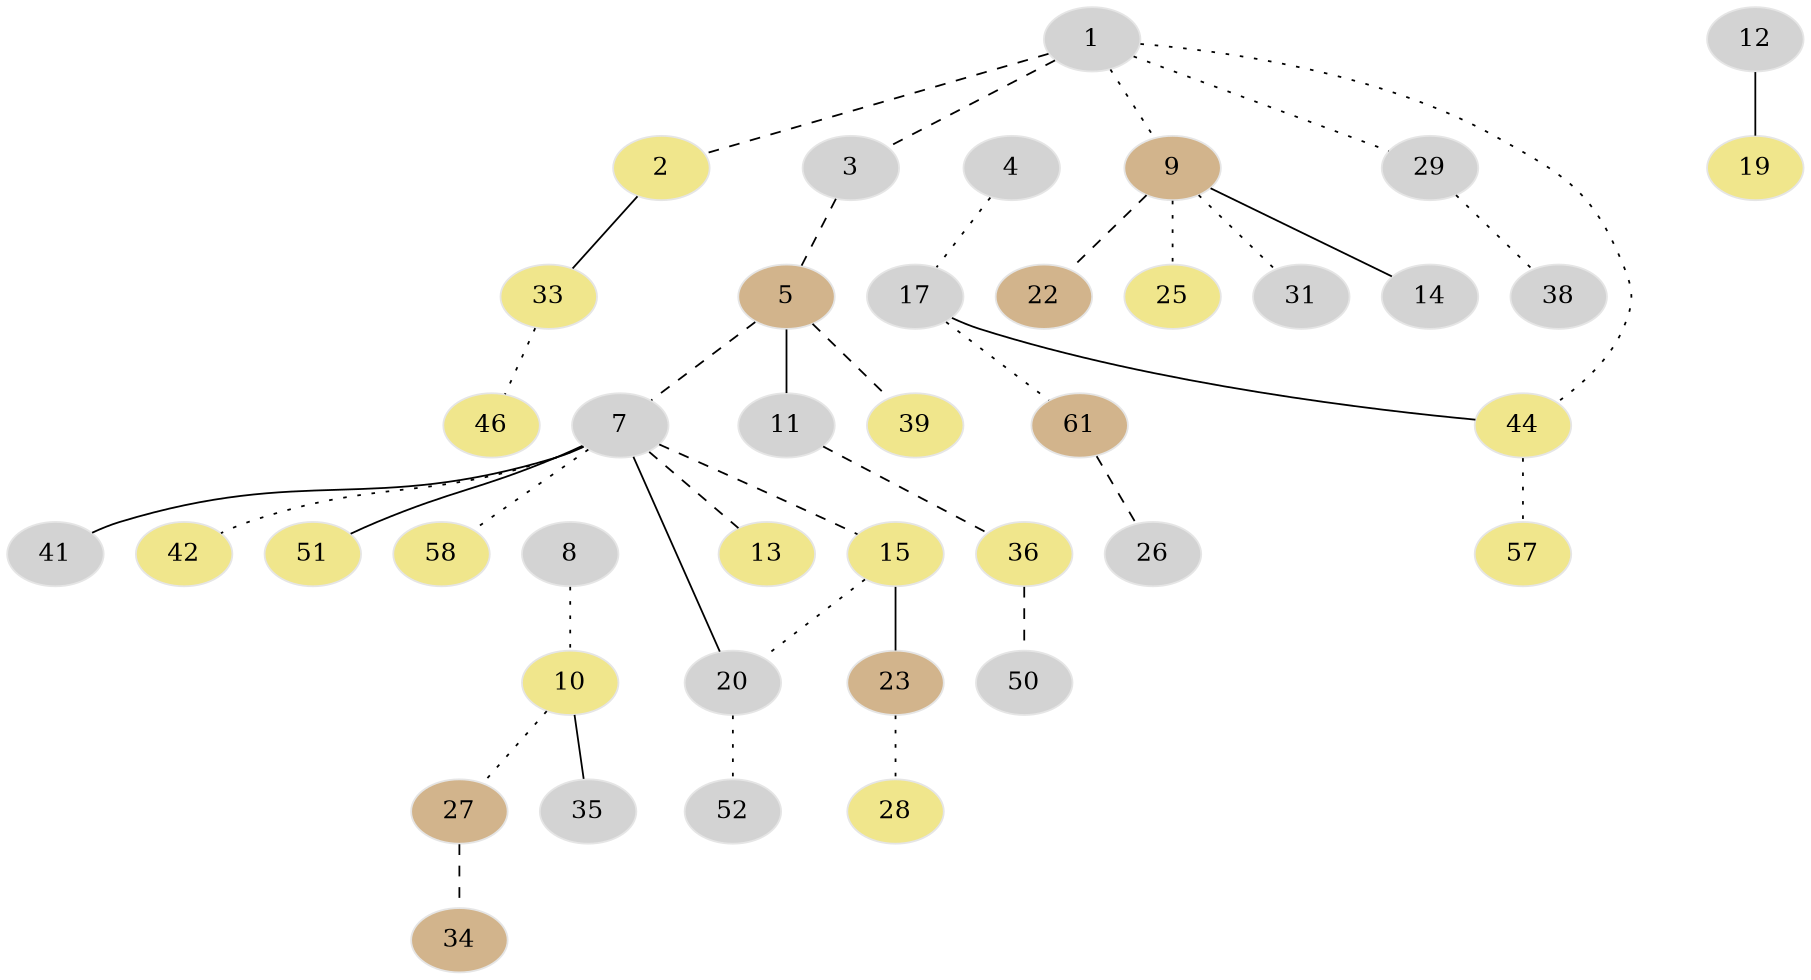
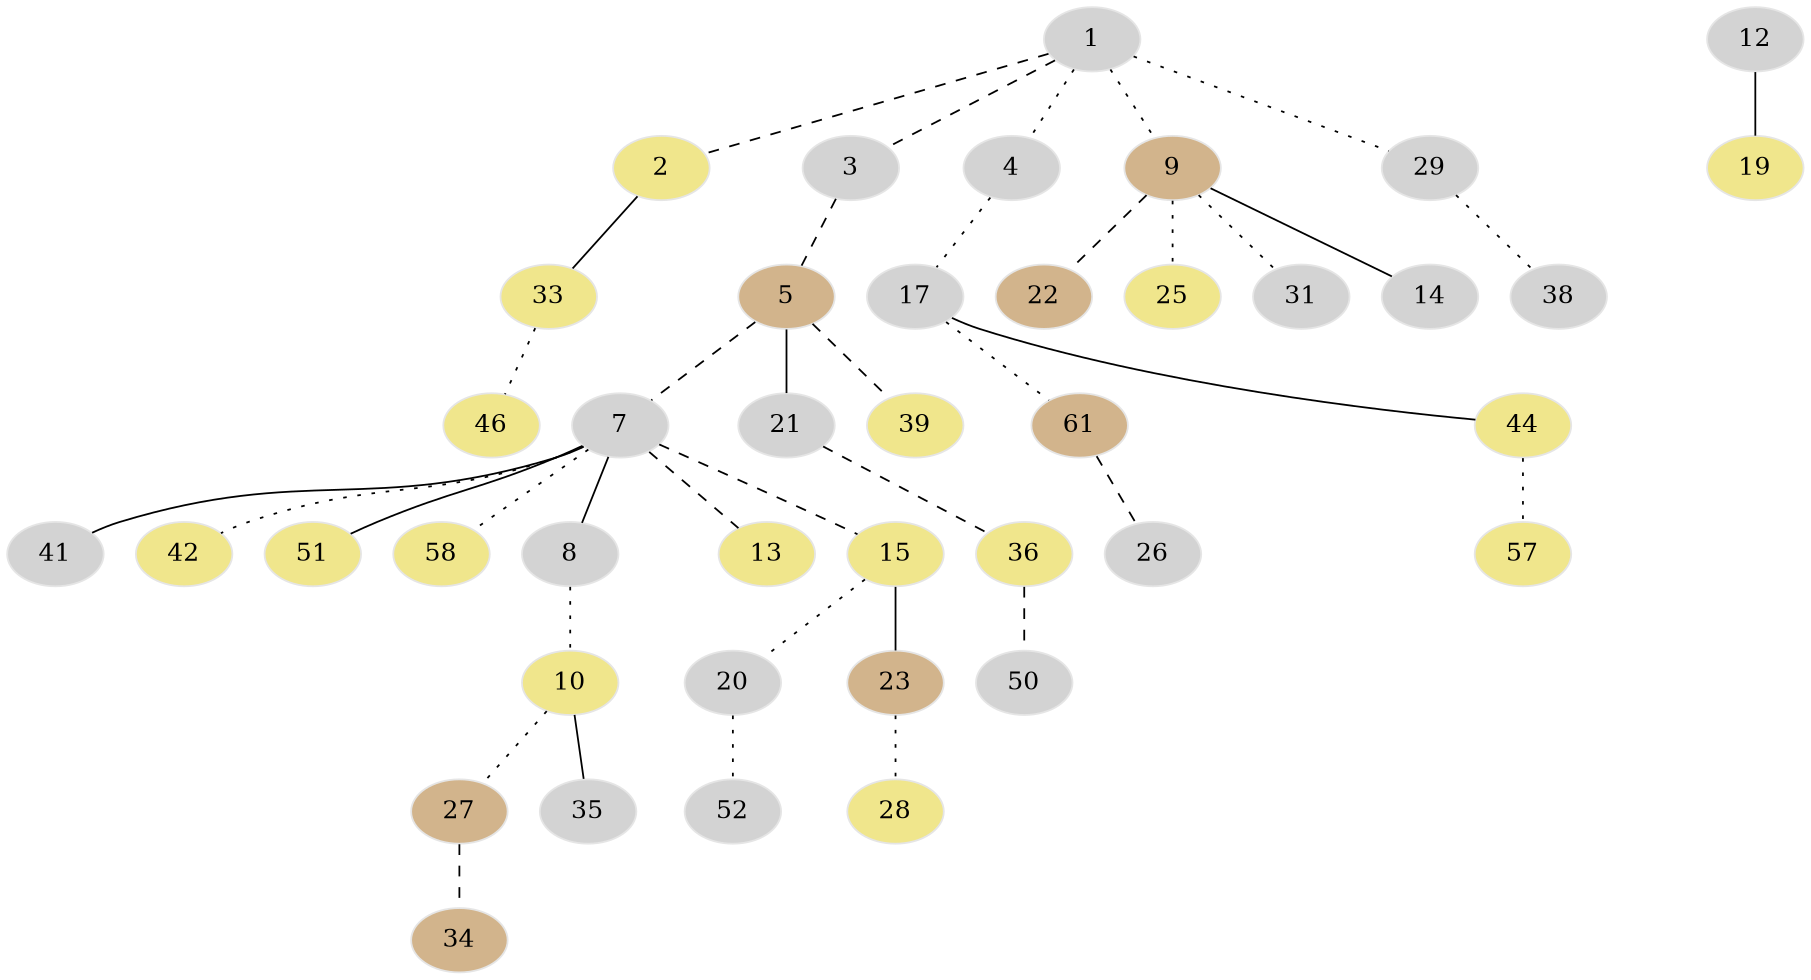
(1488, 133) -> (1052, 104)
(786, 425) -> (786, 425)
(677, 554) -> (595, 490)
